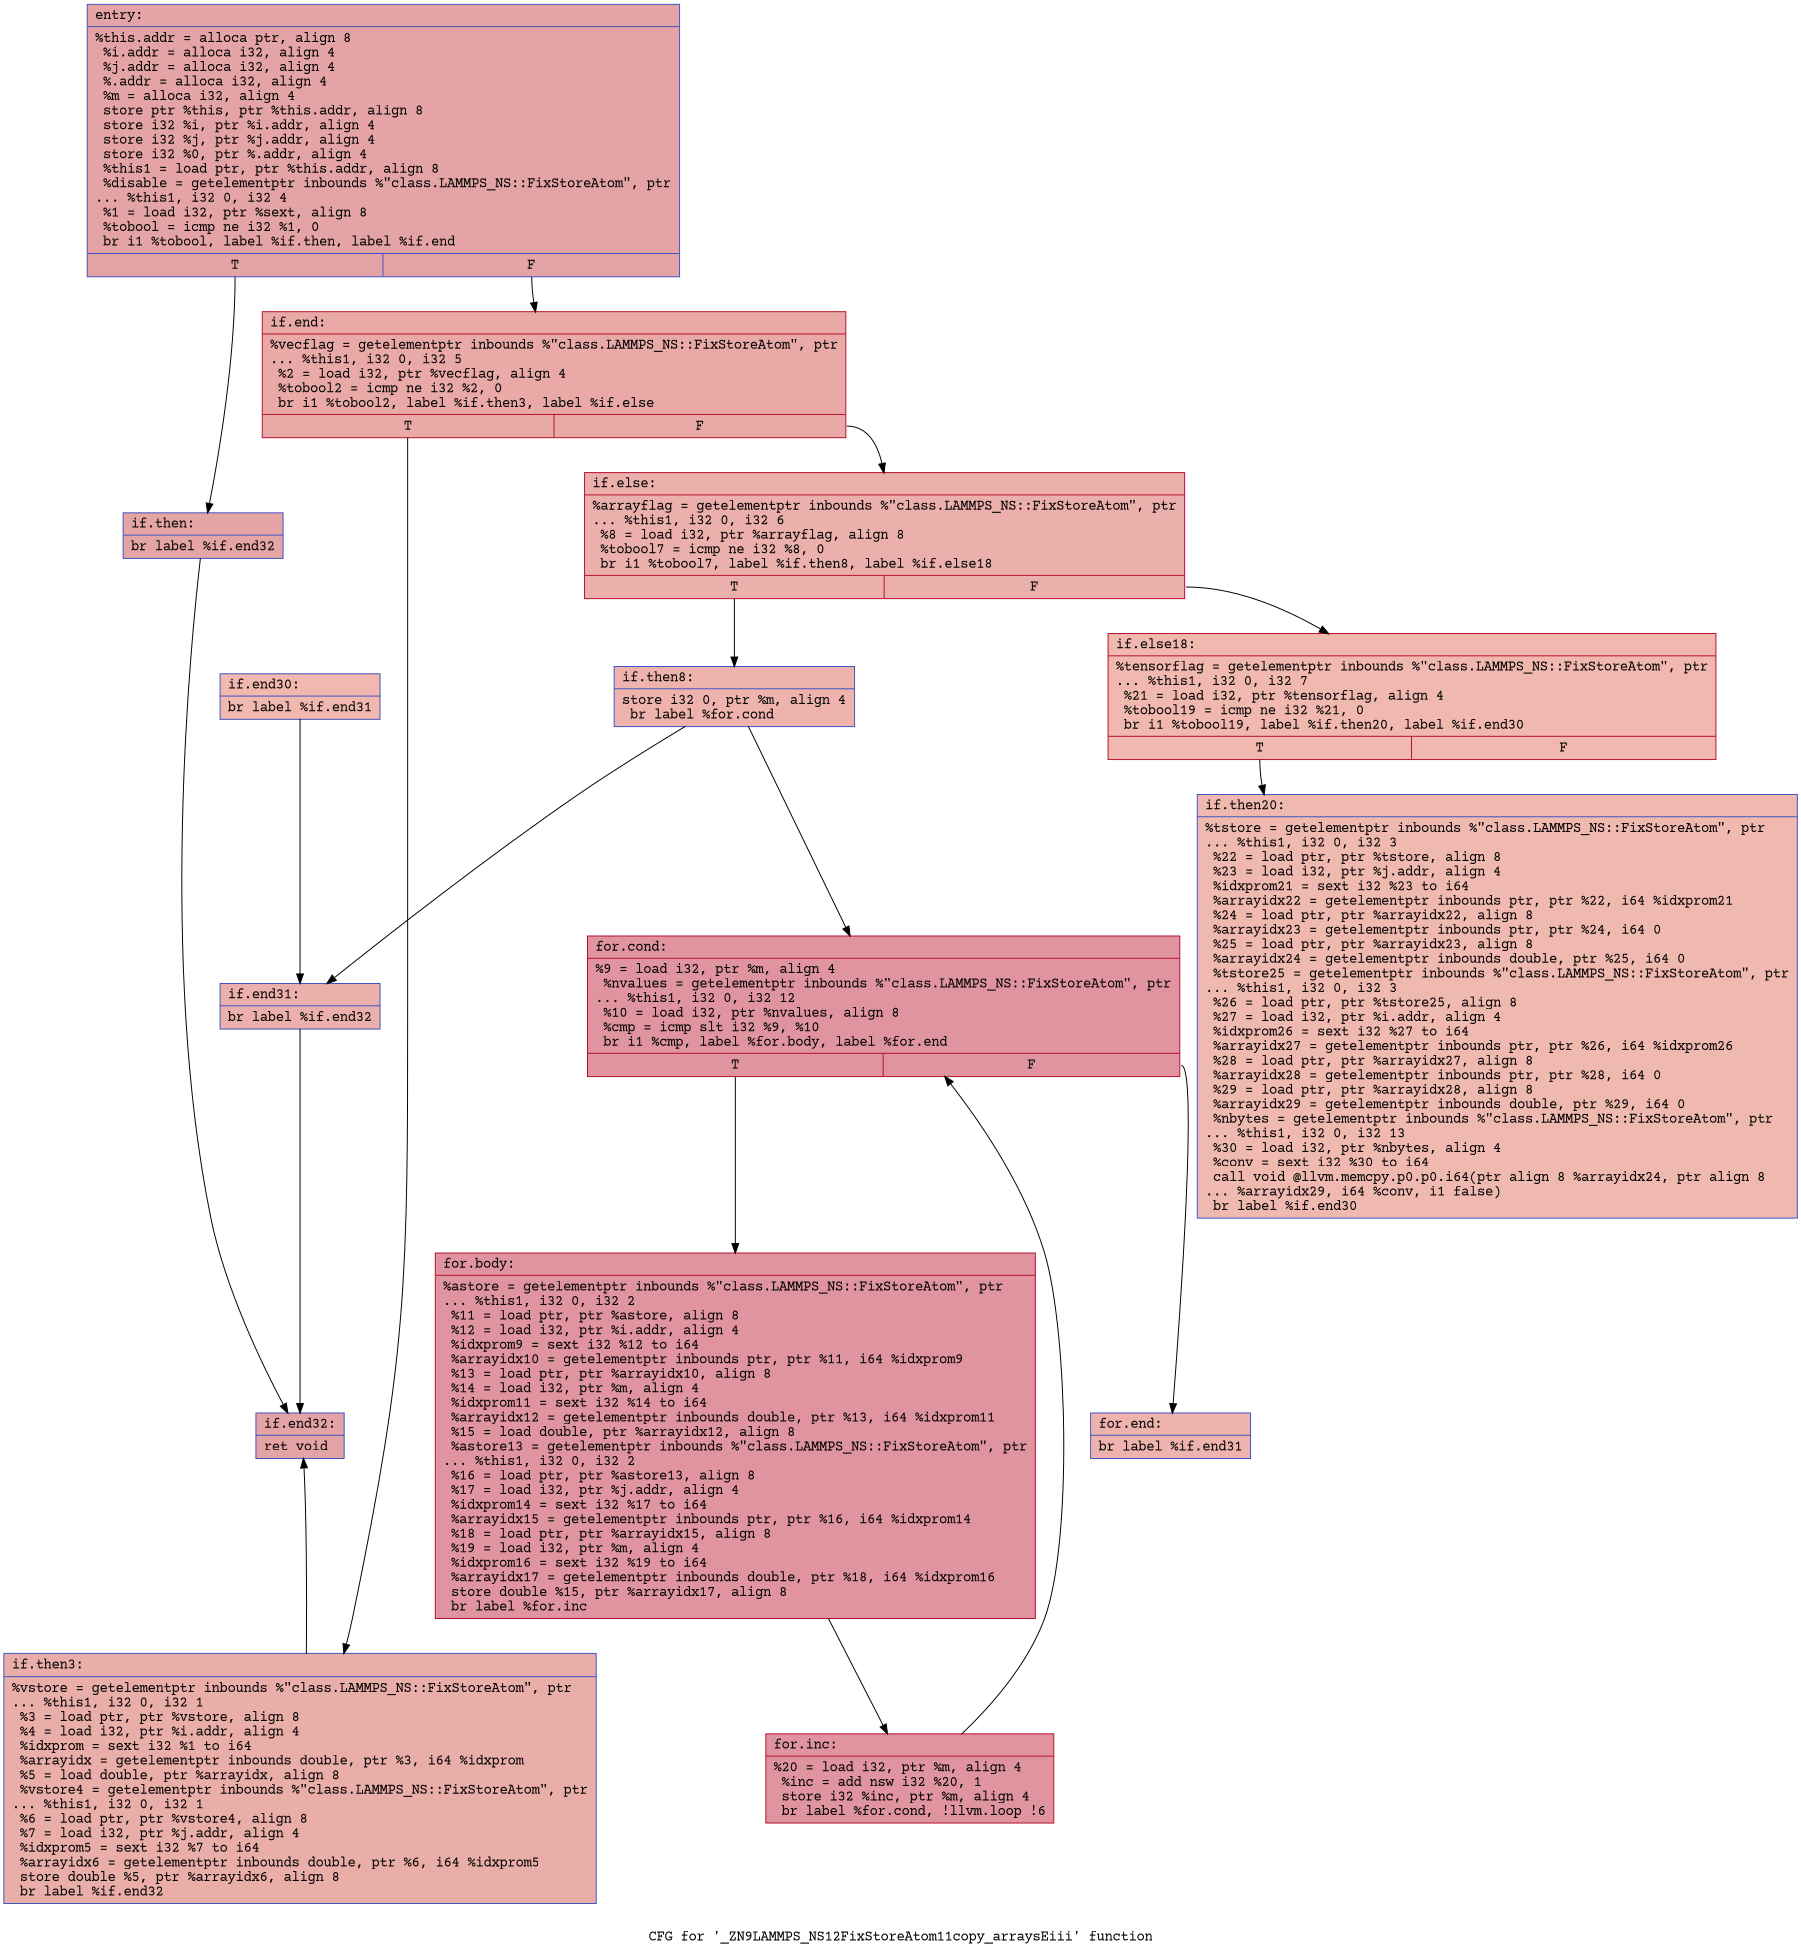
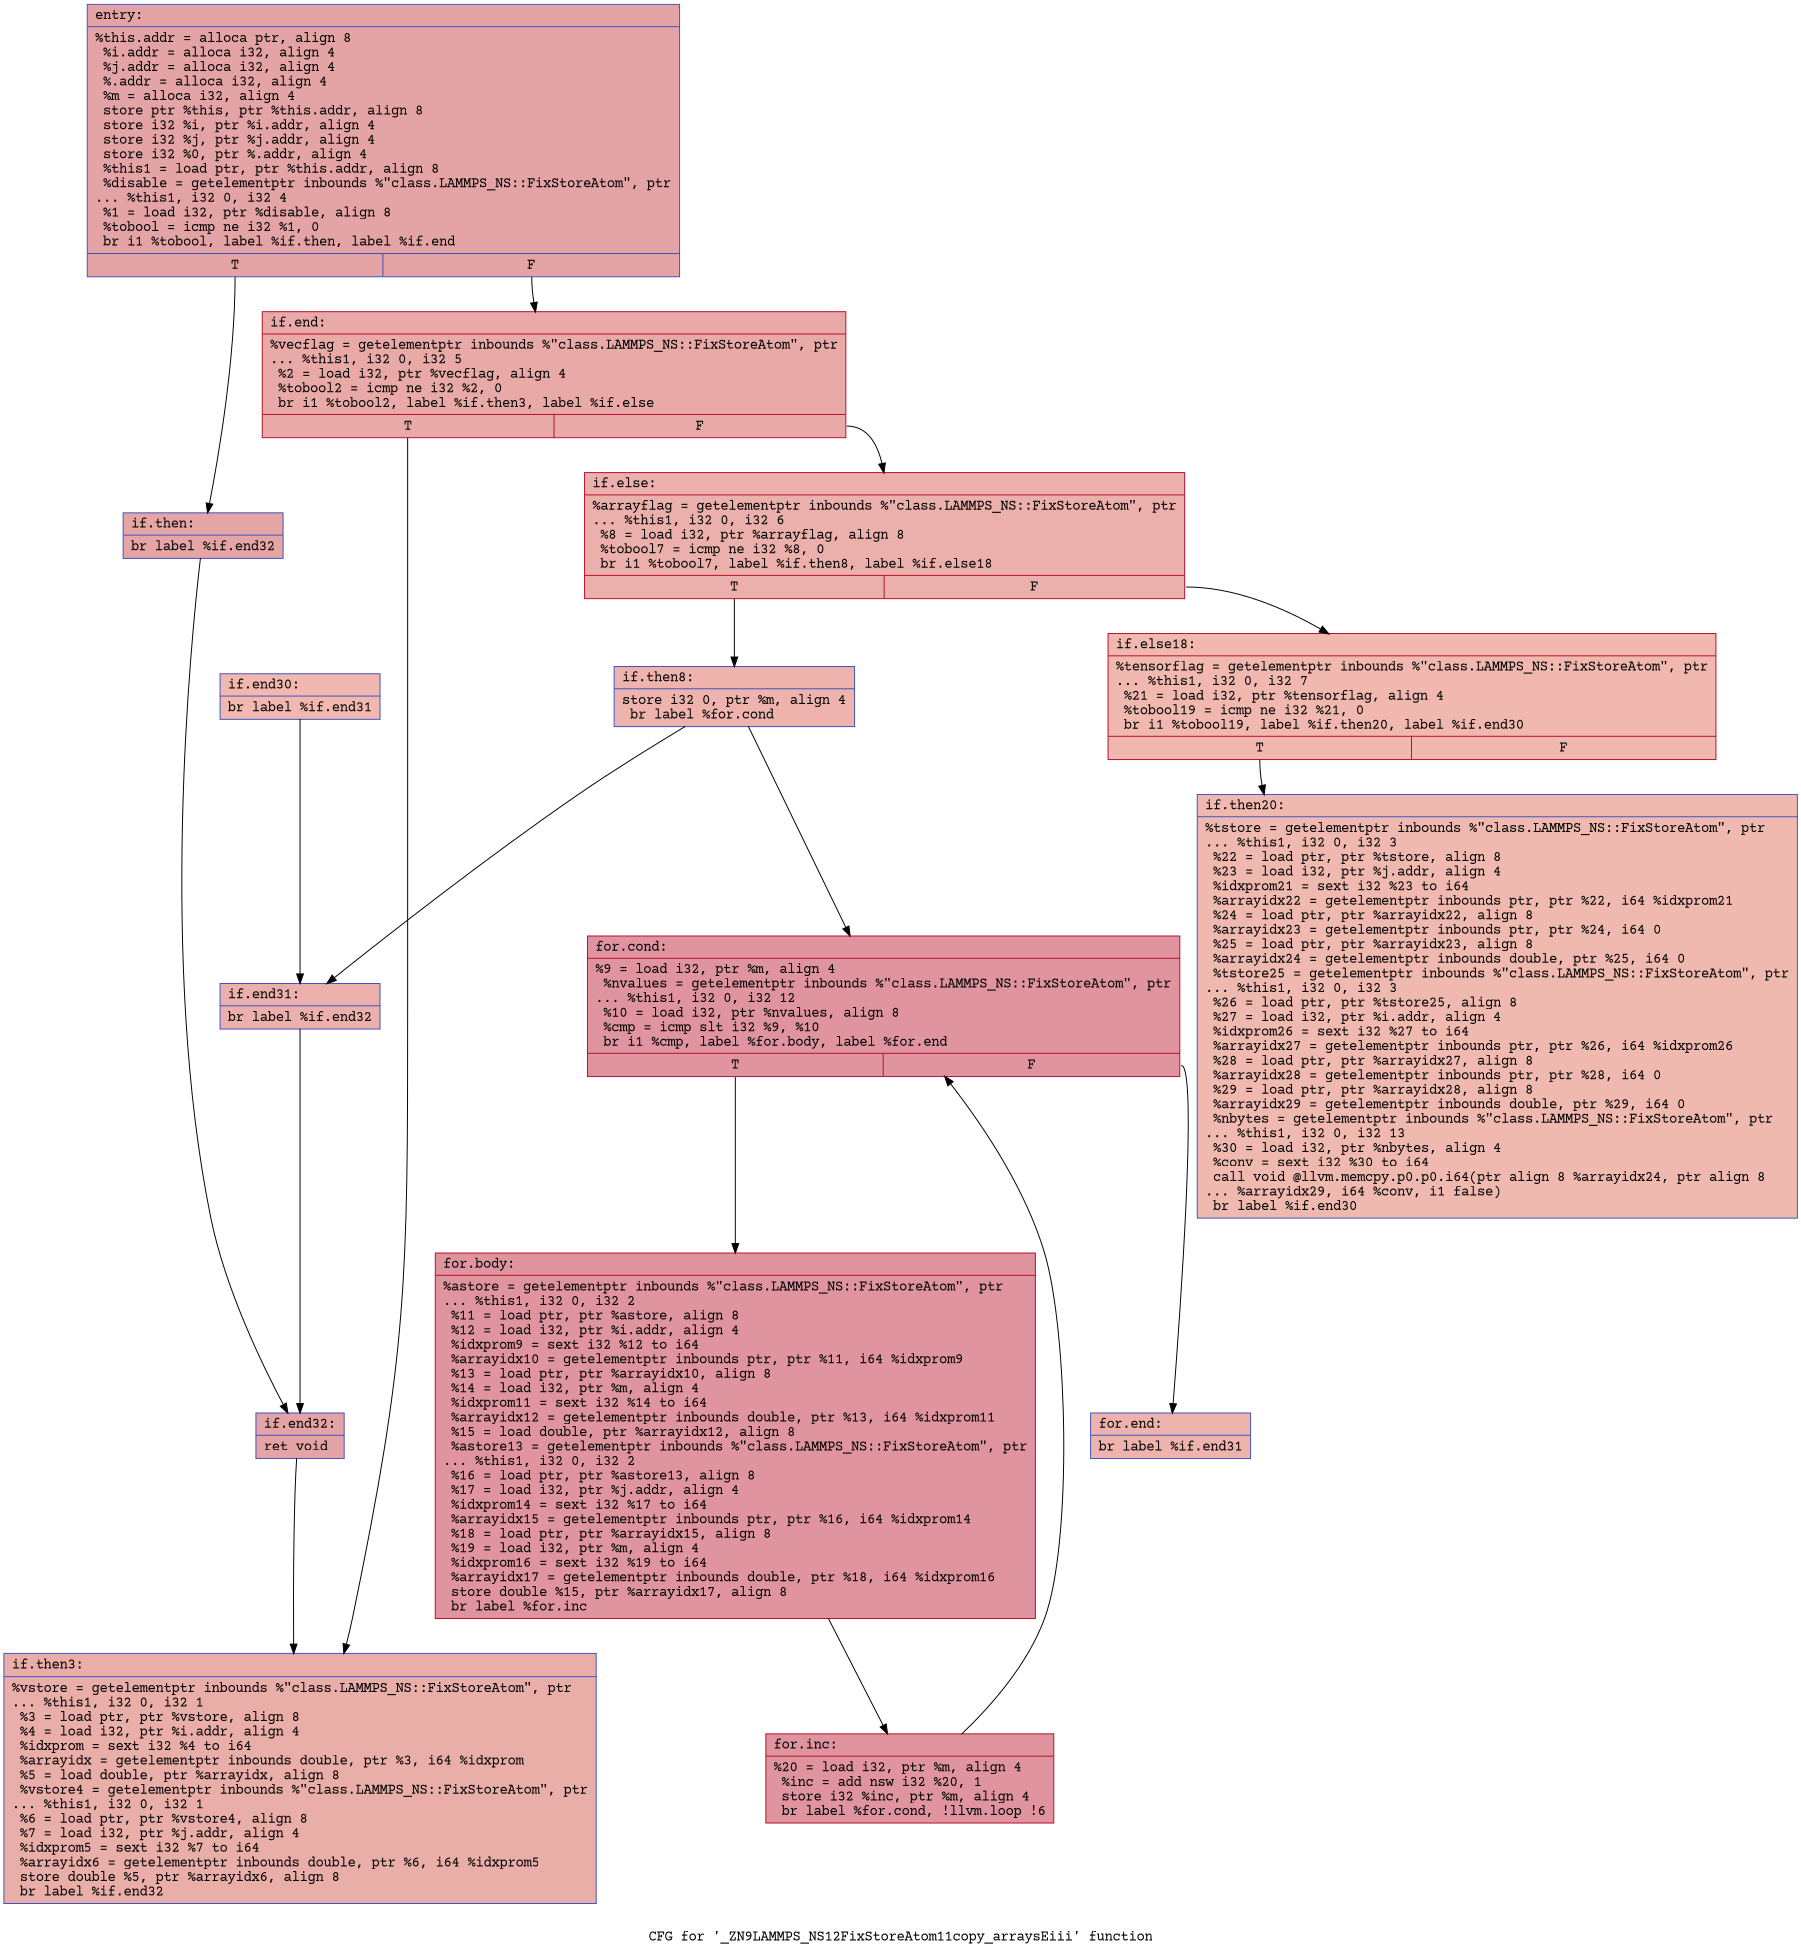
(231, 212) -> (243, 212)
(306, 1561) -> (294, 1551)
(132, 1746) -> (132, 1746)
